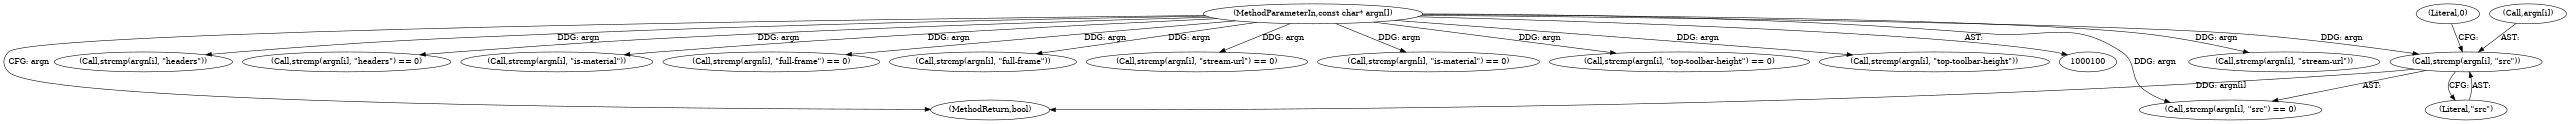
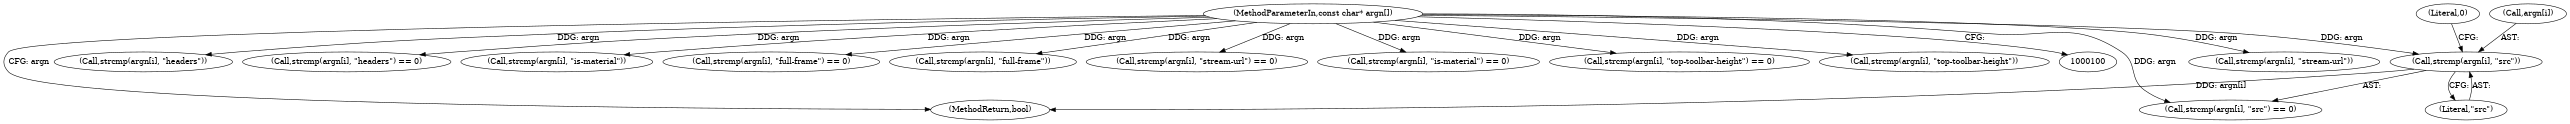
(1975, 38) -> (1976, 38)
